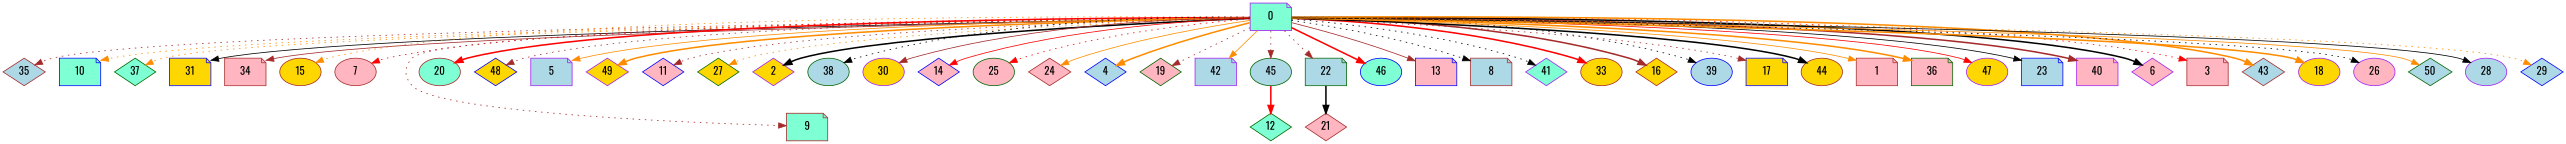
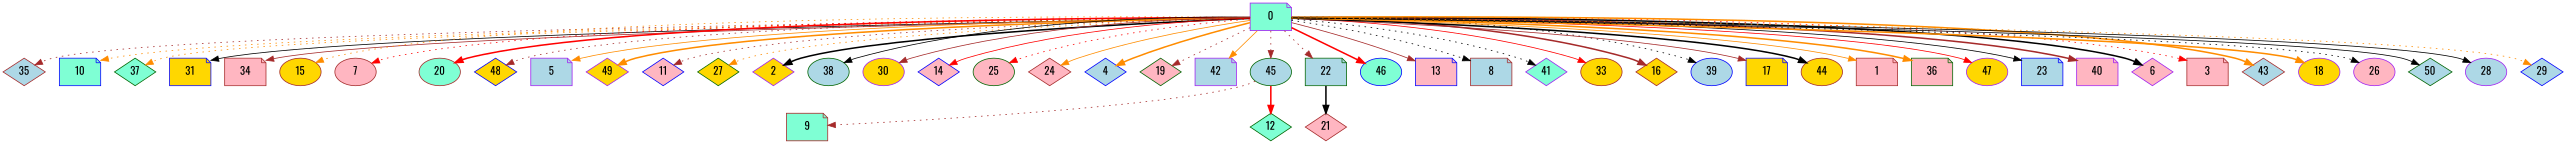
(1049, 25) -> (1049, 25)
(1853, 29) -> (1853, 29)
(1436, 31) -> (1436, 31)
(1516, 31) -> (1516, 31)
(411, 84) -> (1046, 111)
